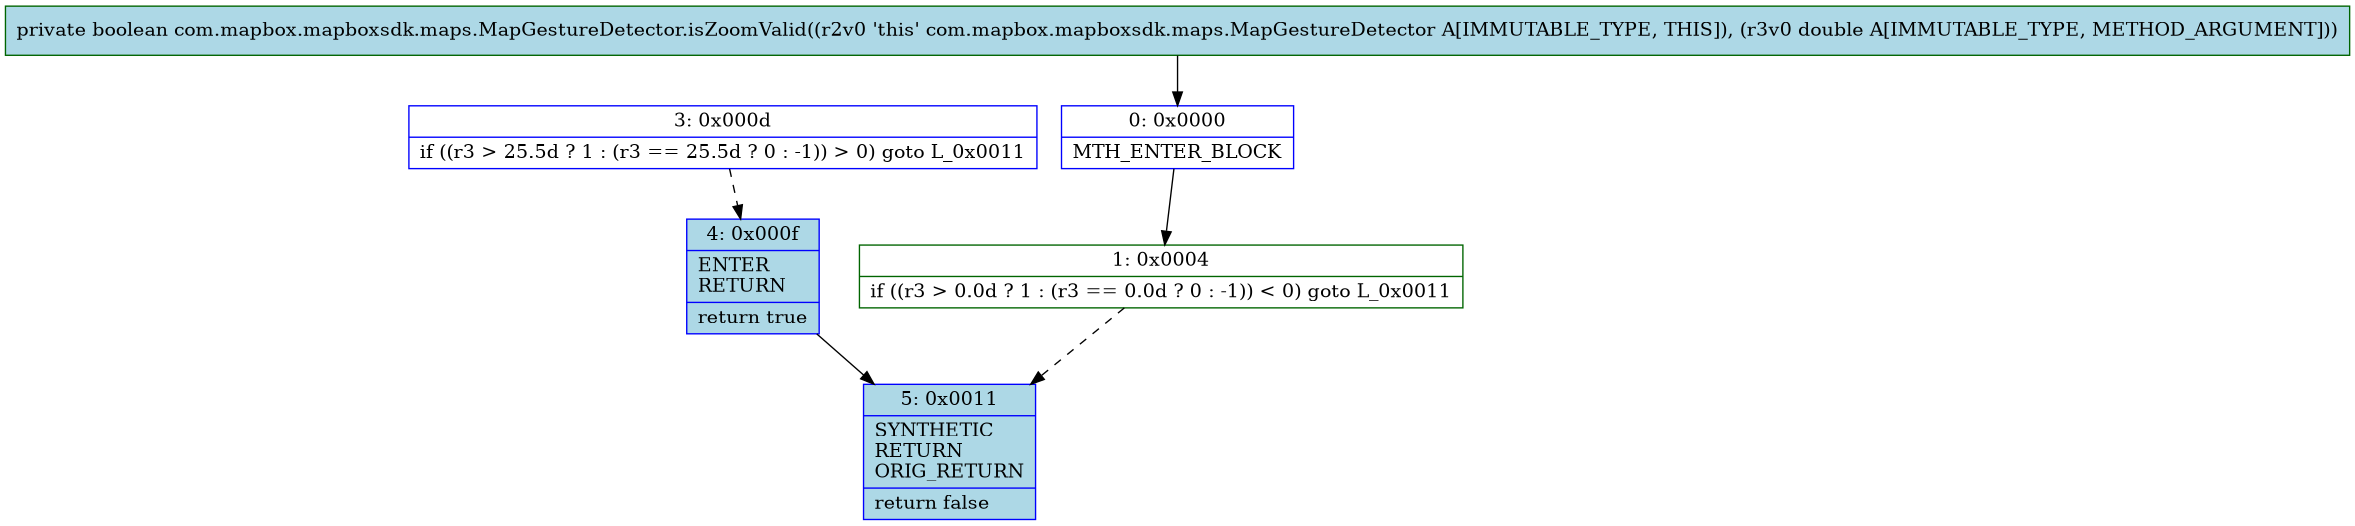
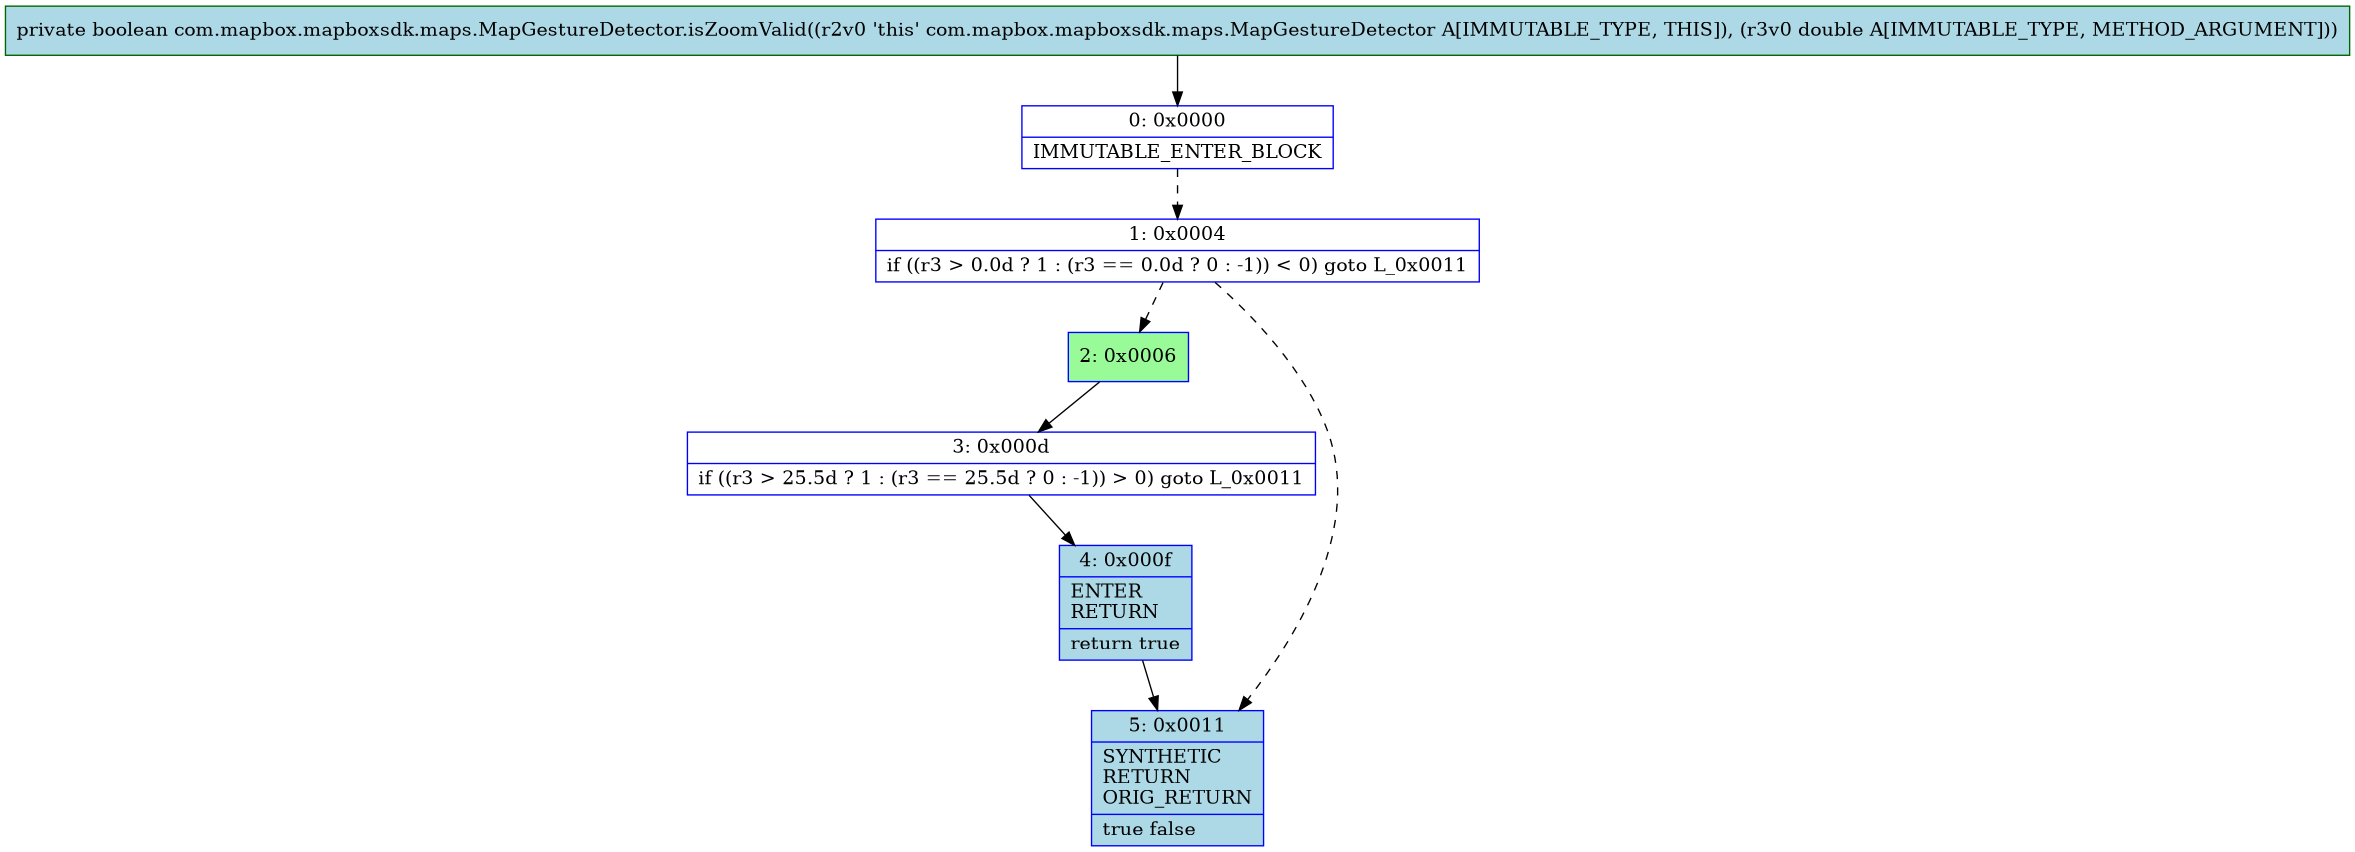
(1178, 152) -> (1178, 152)
(734, 187) -> (1047, 515)
(1170, 200) -> (1178, 187)
(1161, 276) -> (1178, 251)
none -> (1128, 357)
(932, 503) -> (1150, 829)
